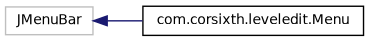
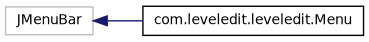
(253, 21) -> (253, 21)
